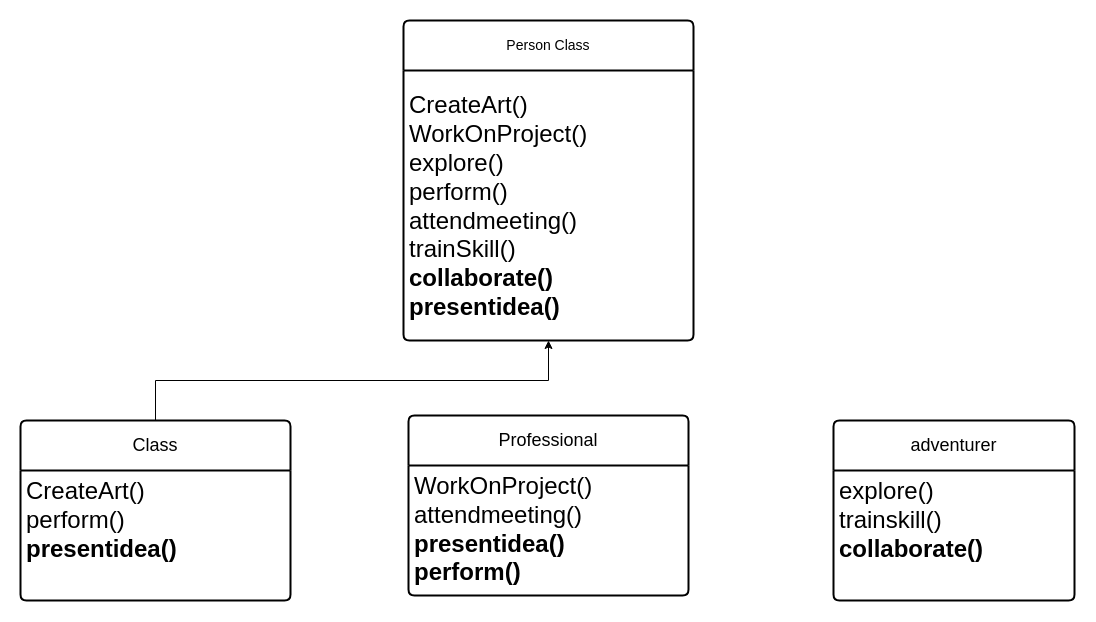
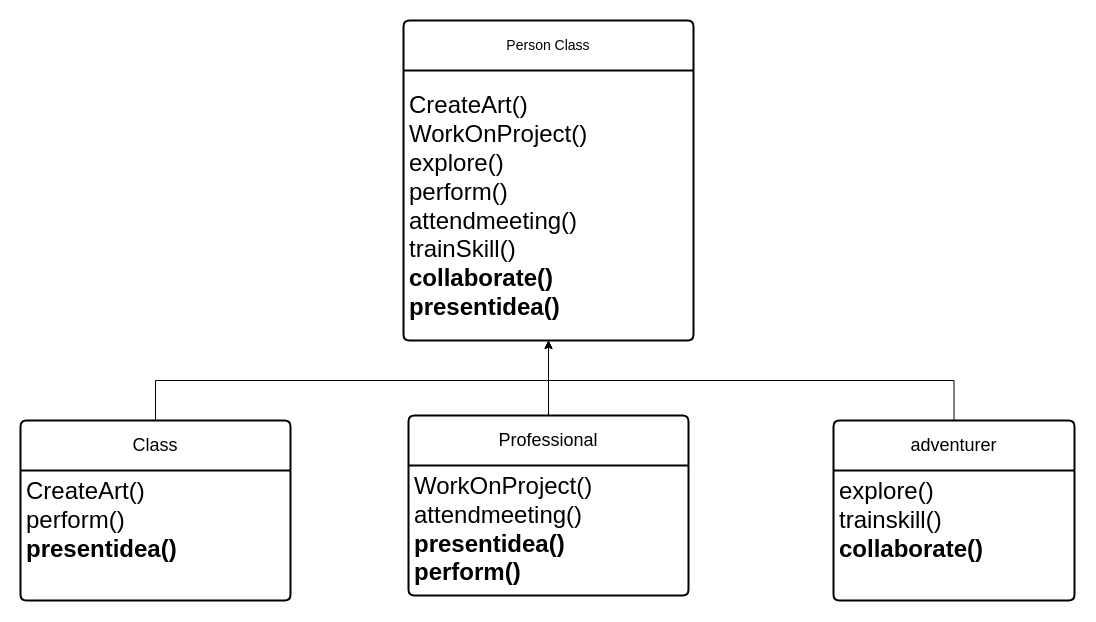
none -> (772, 381)
none -> (549, 398)
